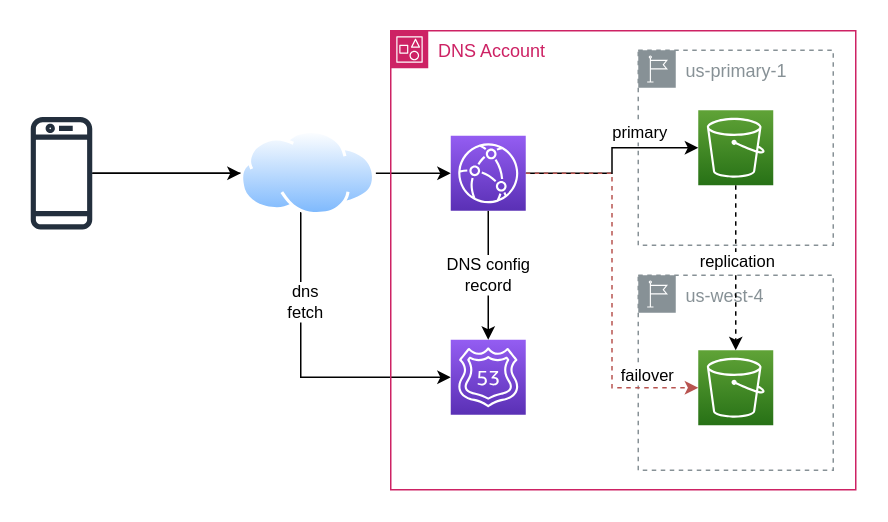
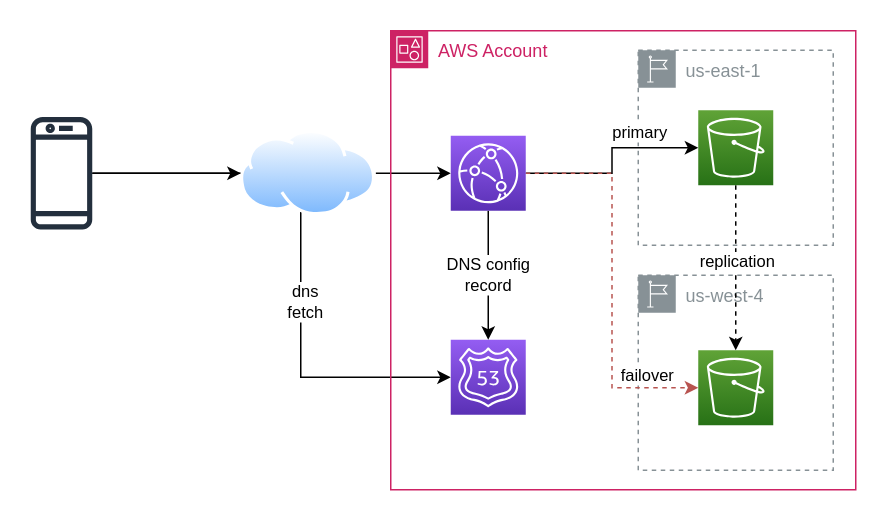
(492, 52) -> (492, 52)
(744, 72) -> (732, 72)
